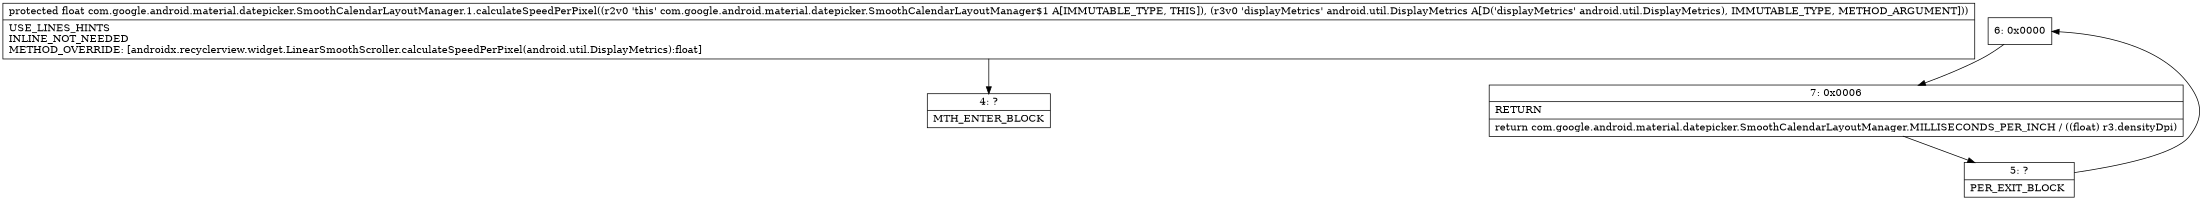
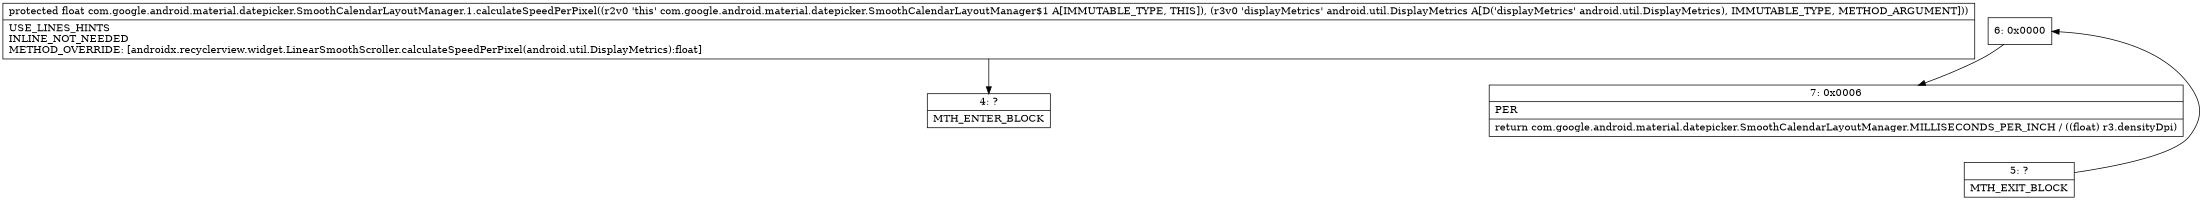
(1518, 110) -> (1506, 110)
(1935, 148) -> none
(2017, 188) -> (2019, 188)
